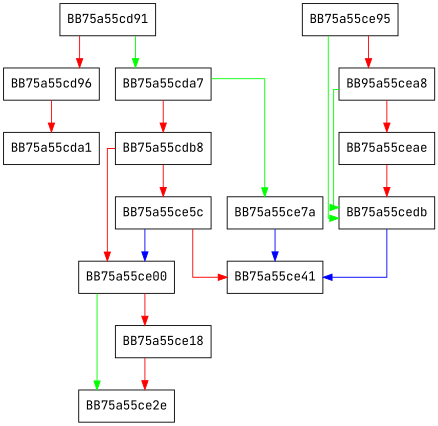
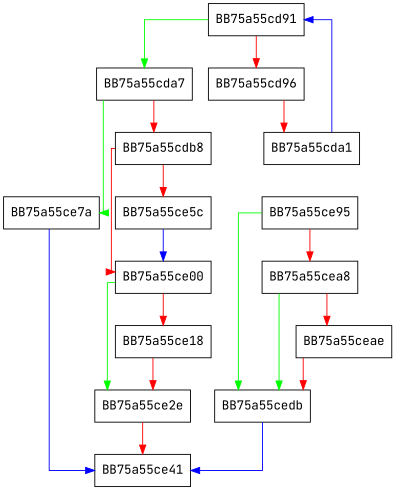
none -> (332, 67)
(387, 84) -> (310, 277)
(193, 266) -> (143, 434)
